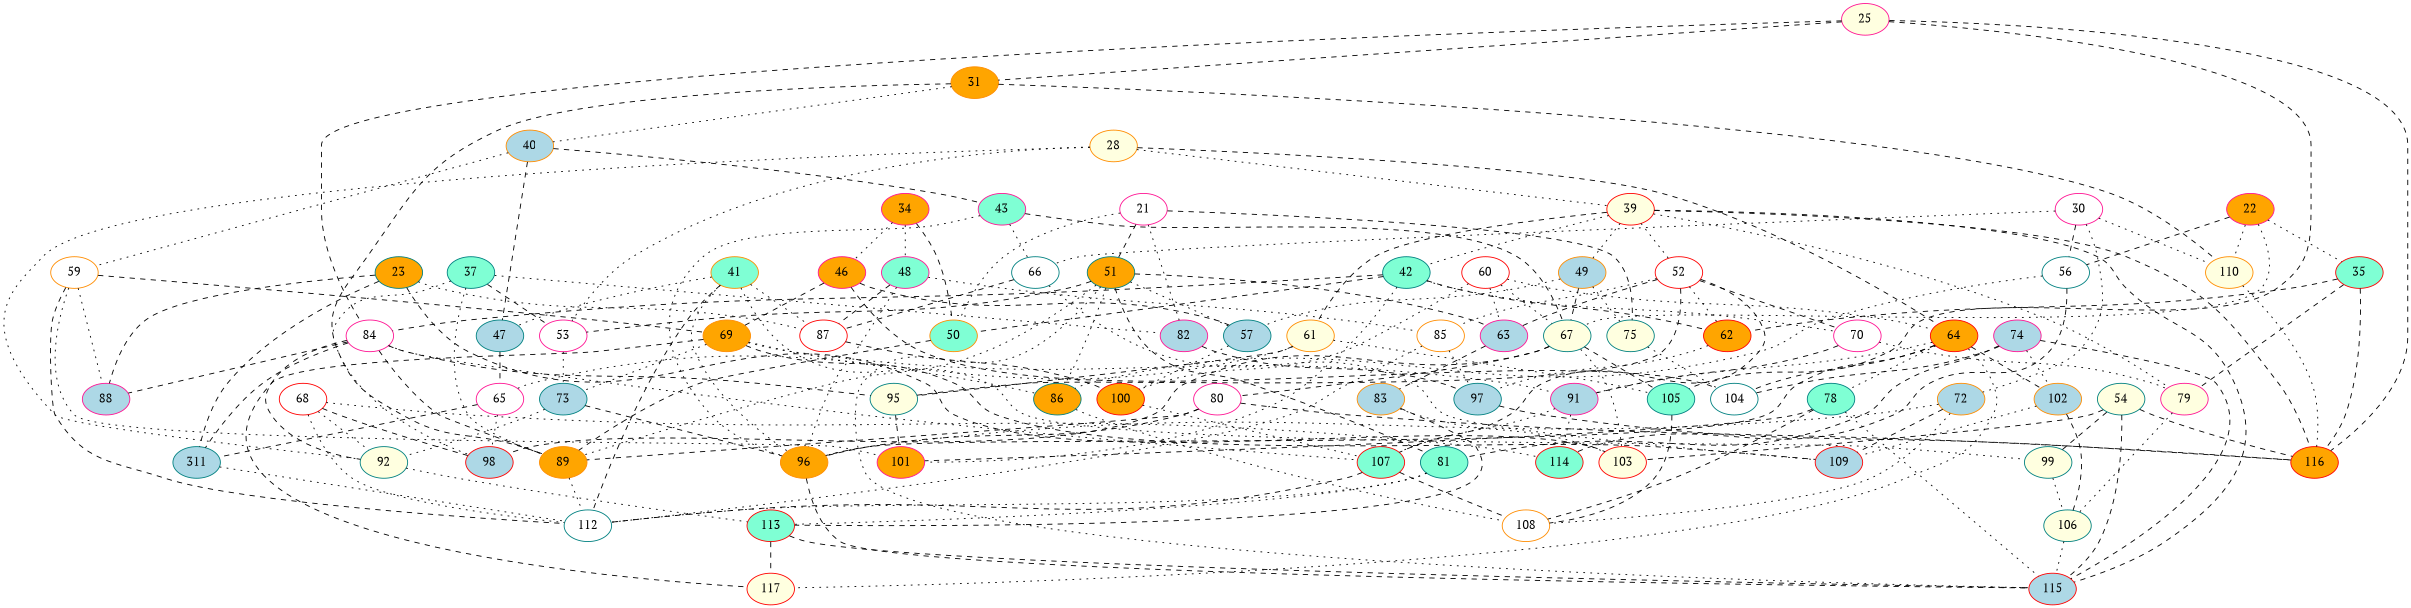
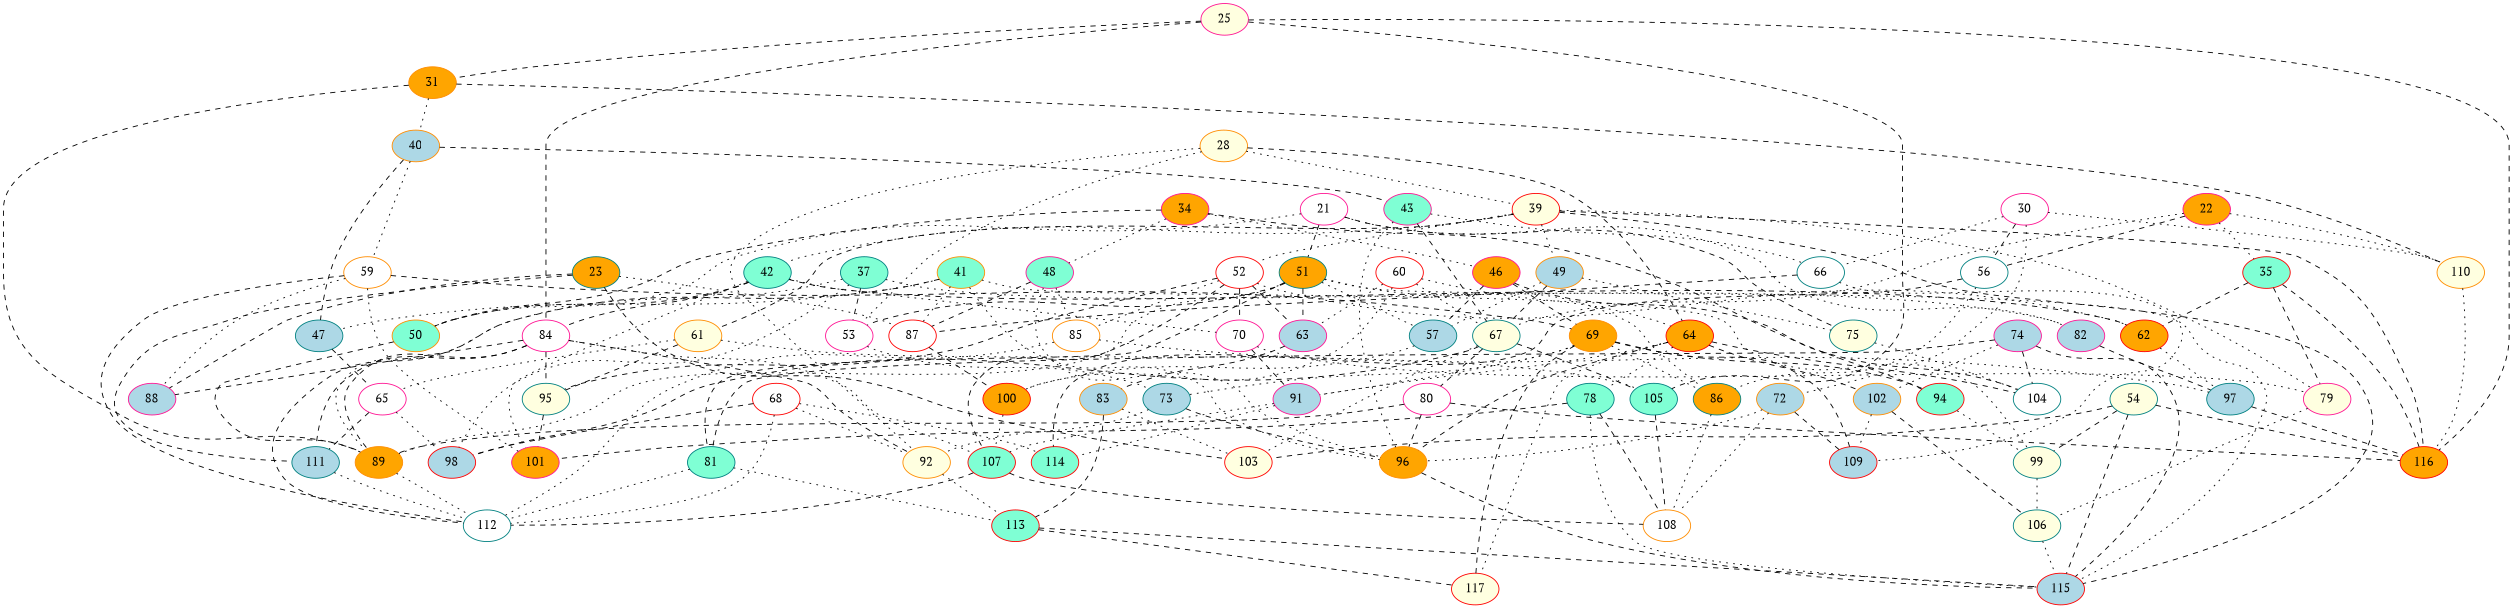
none -> (1940, 399)
(197, 462) -> (316, 462)
(384, 462) -> (927, 462)
